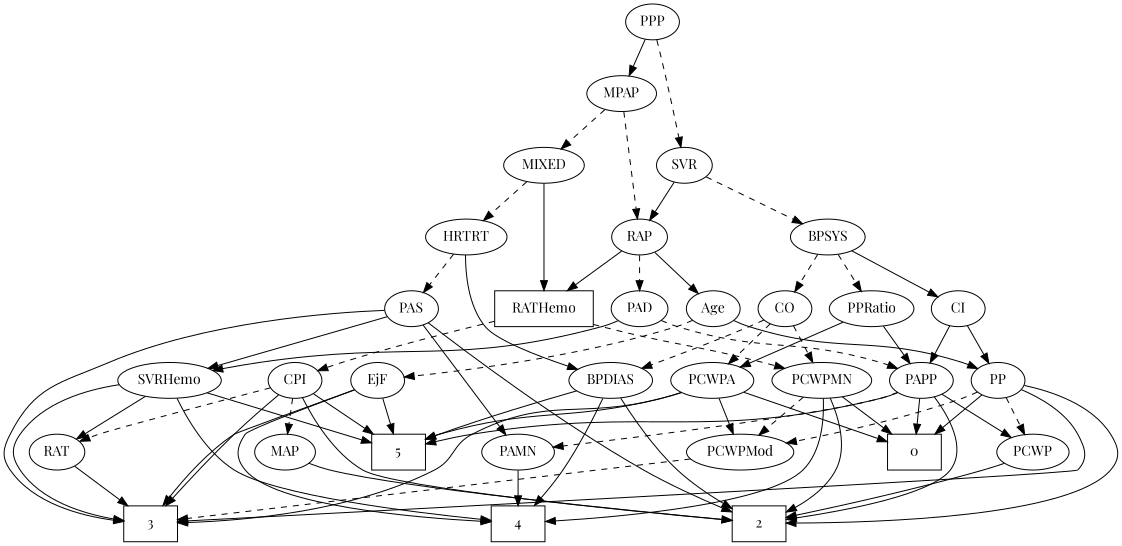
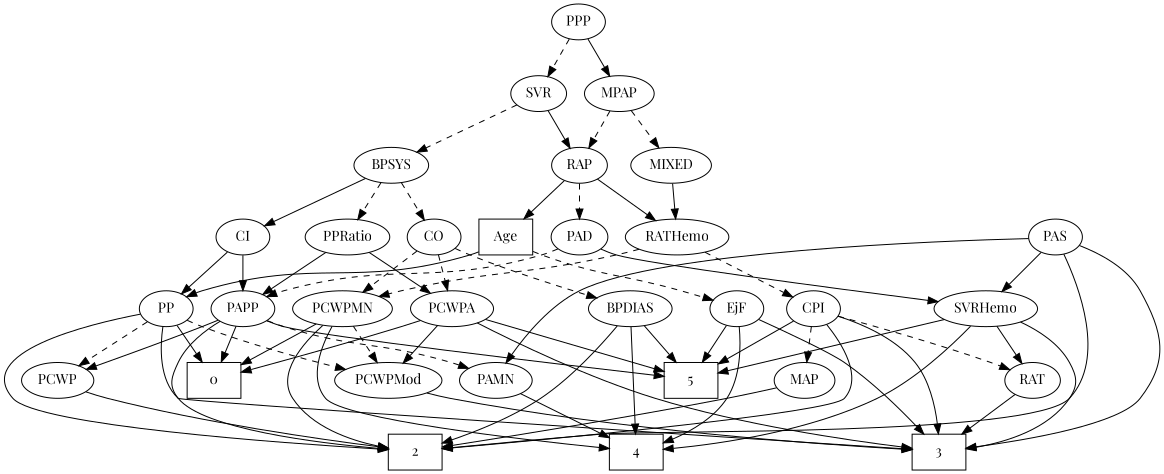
(466, 237) -> none
(544, 309) -> (677, 237)
(713, 309) -> (506, 237)
(414, 492) -> (545, 414)
